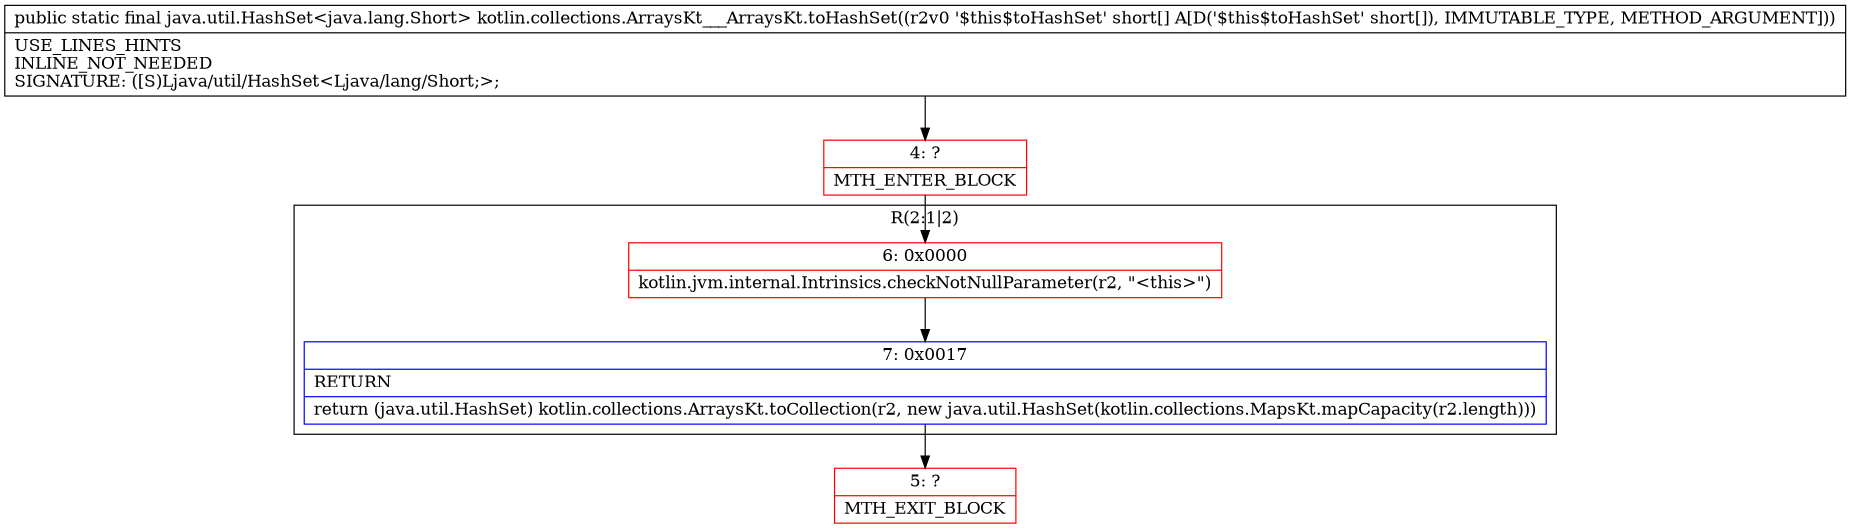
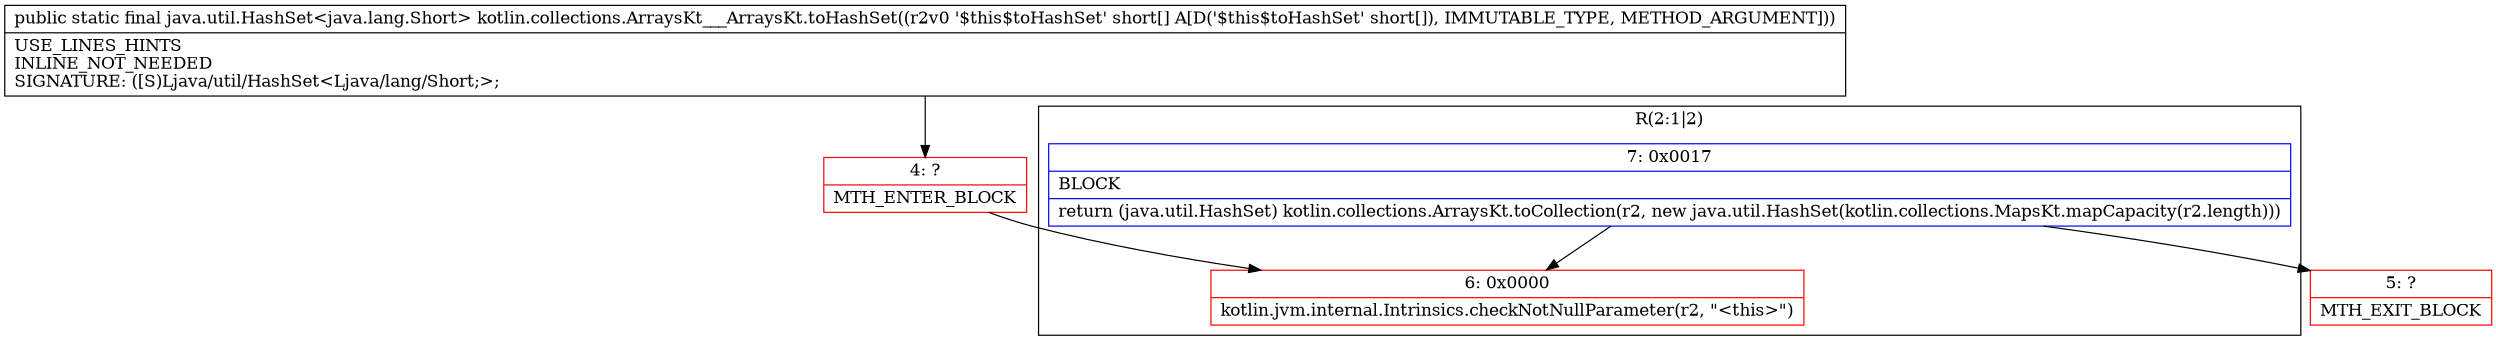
(925, 314) -> (1584, 245)
(353, 382) -> (1089, 184)
